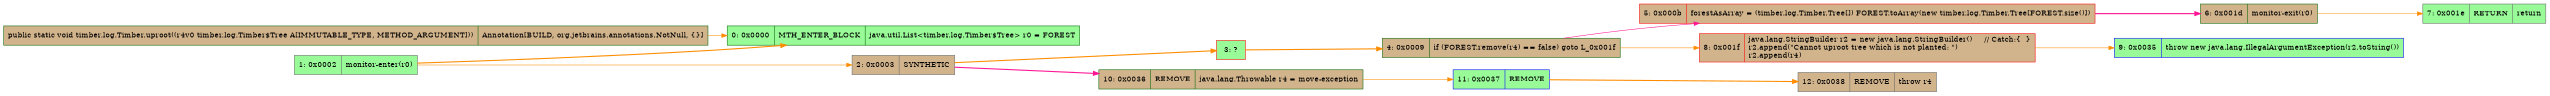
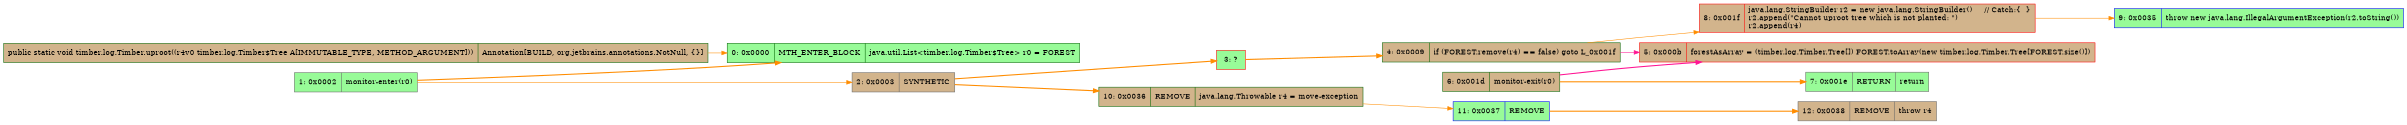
(2145, 14) -> (1628, 68)
(2367, 14) -> (1680, 82)
(1024, 70) -> (1024, 88)
